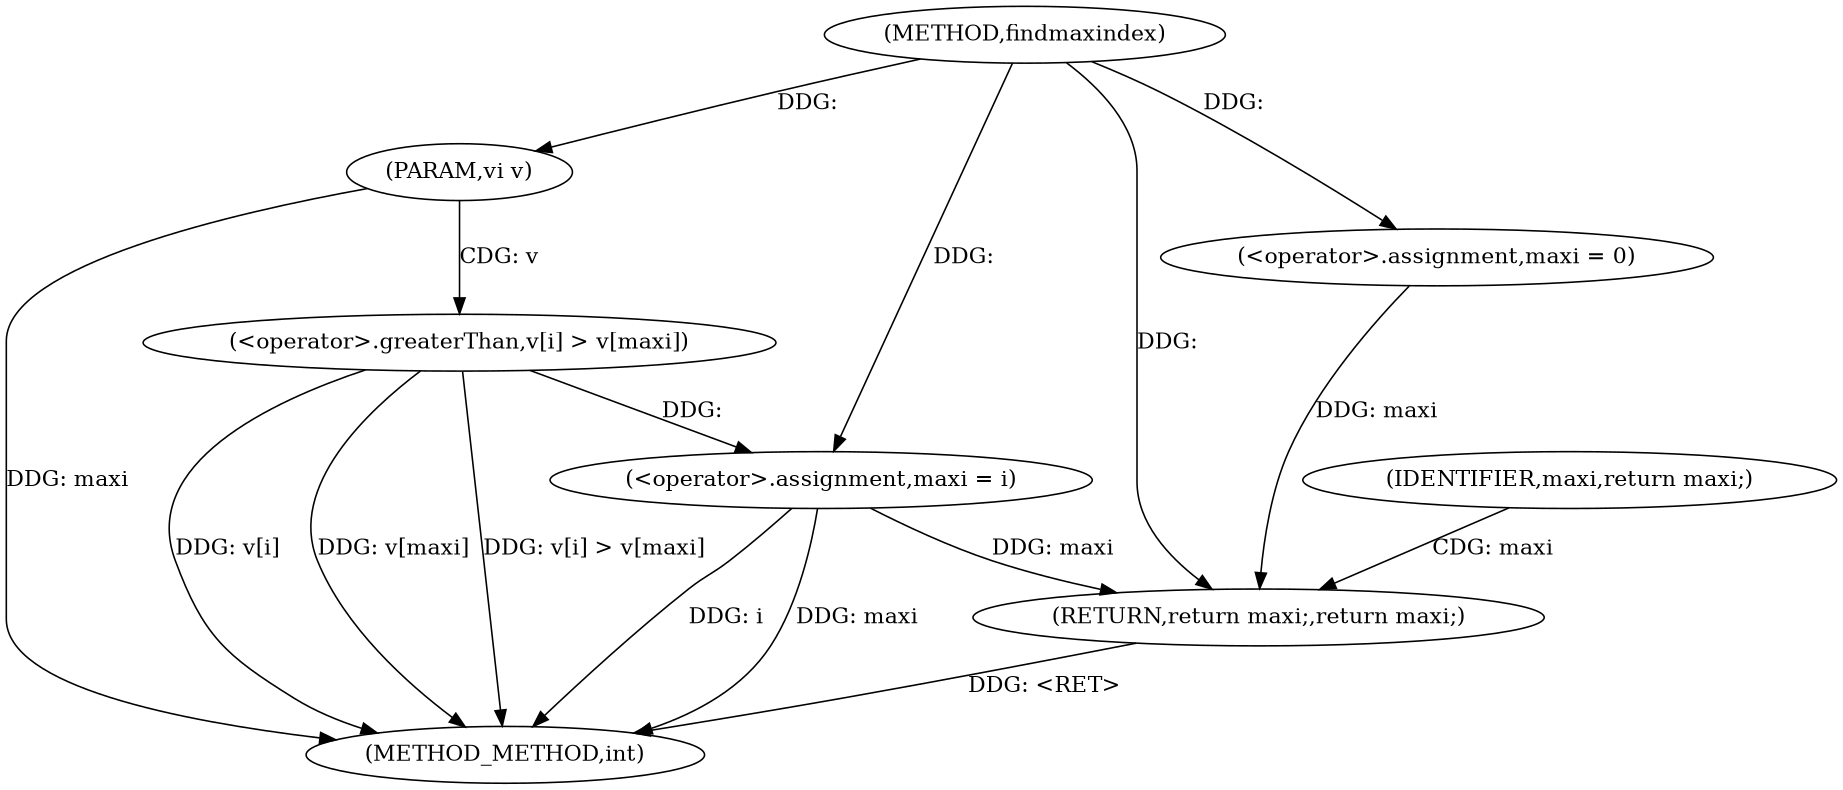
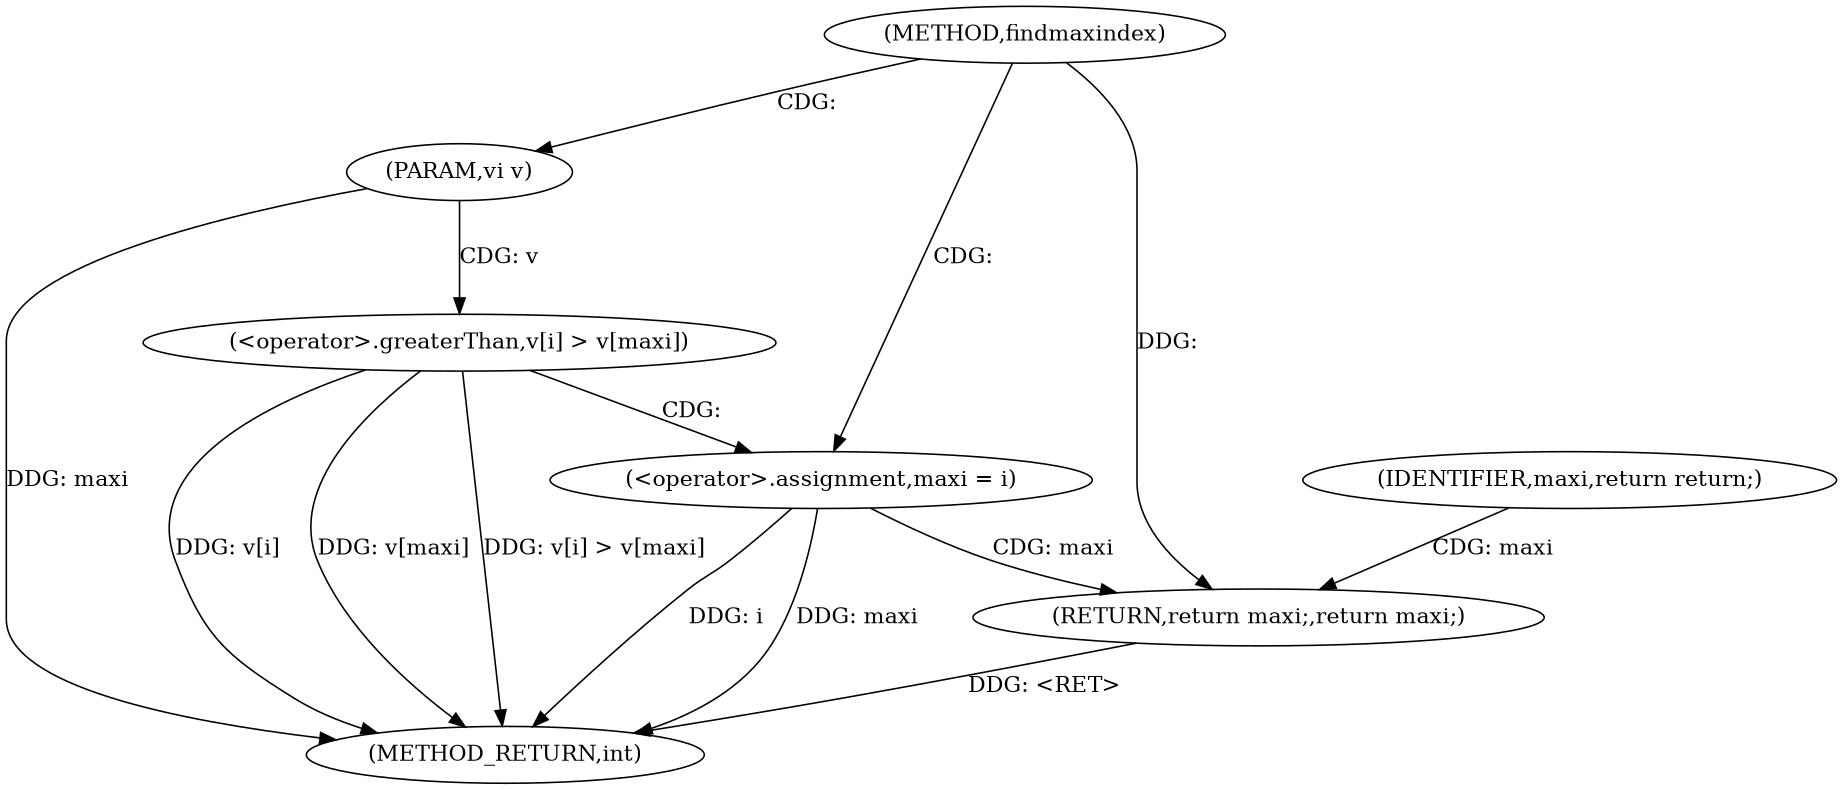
(811, 103) -> (811, 103)
(967, 257) -> (967, 257)
(1437, 257) -> none
(696, 411) -> (696, 411)
(1570, 480) -> (1570, 480)
(1053, 549) -> (1053, 549)
(505, 755) -> (505, 755)
